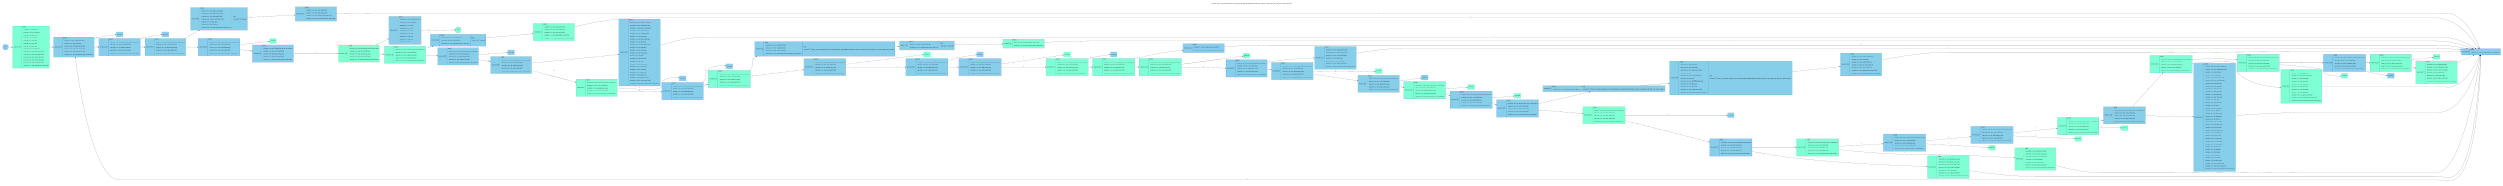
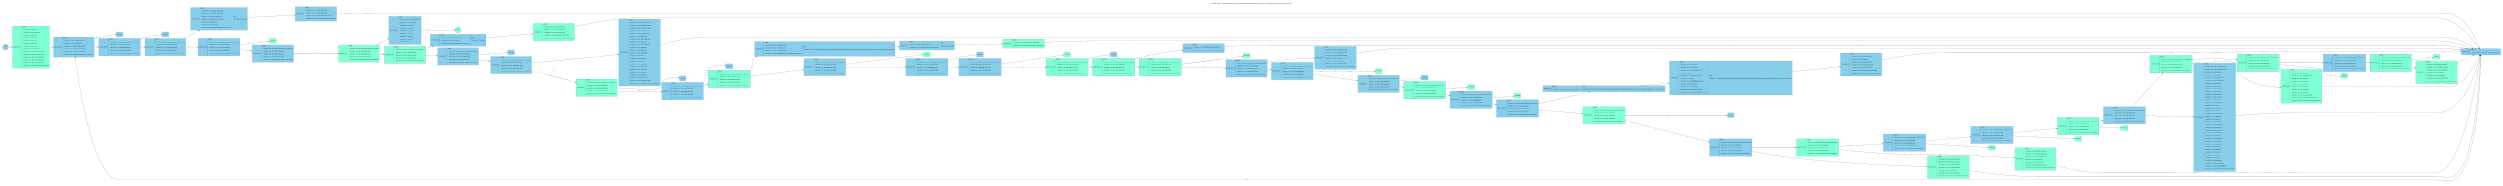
(2391, 76) -> none
